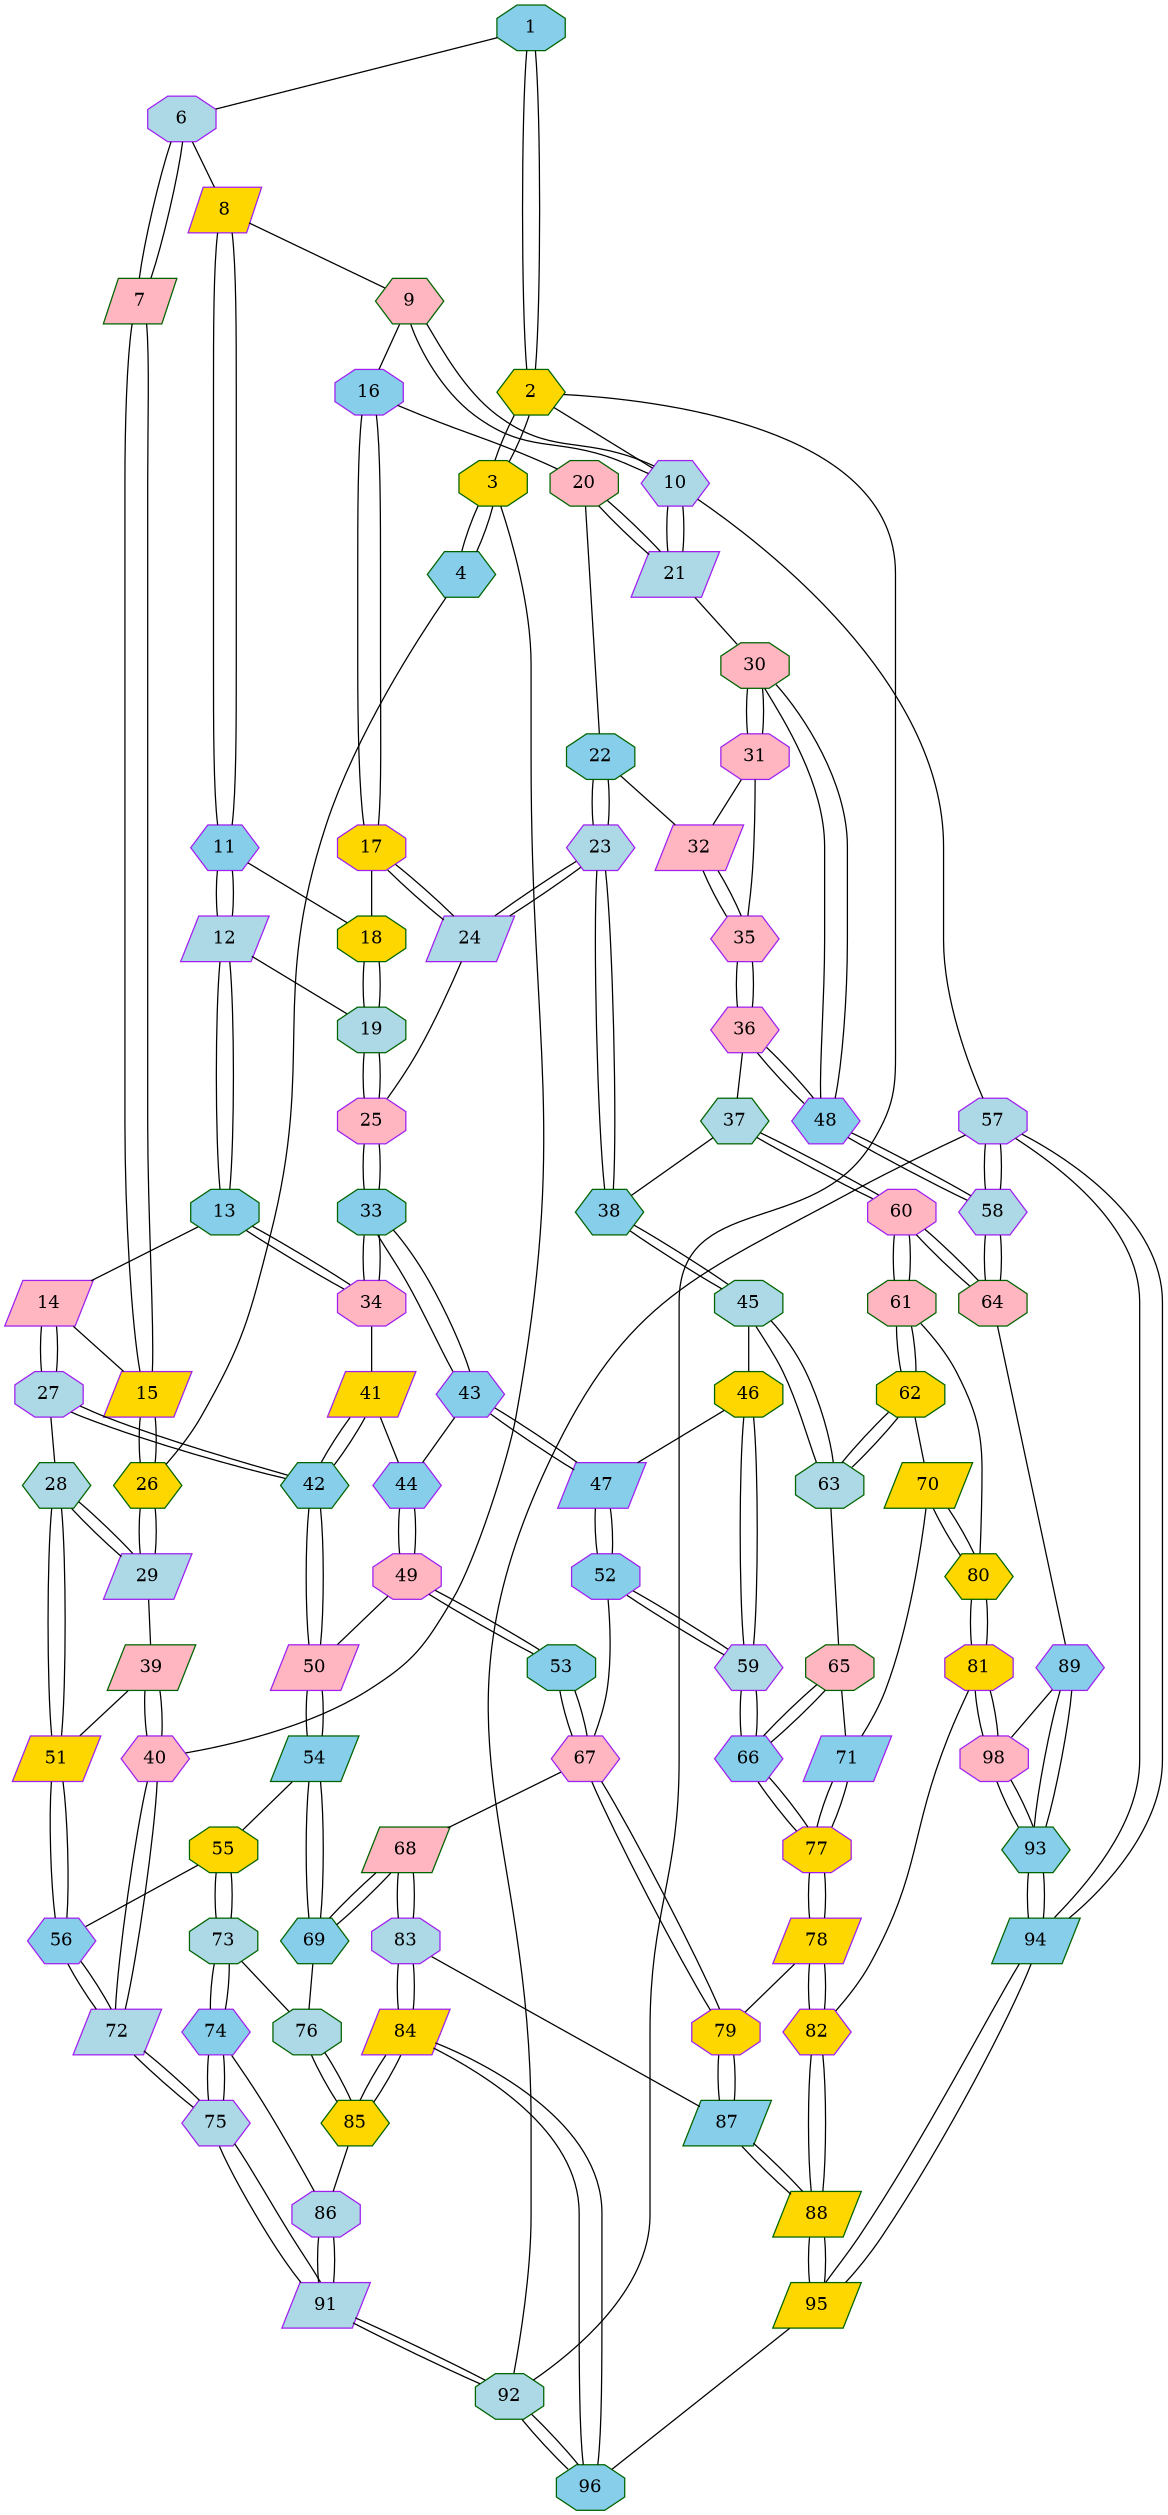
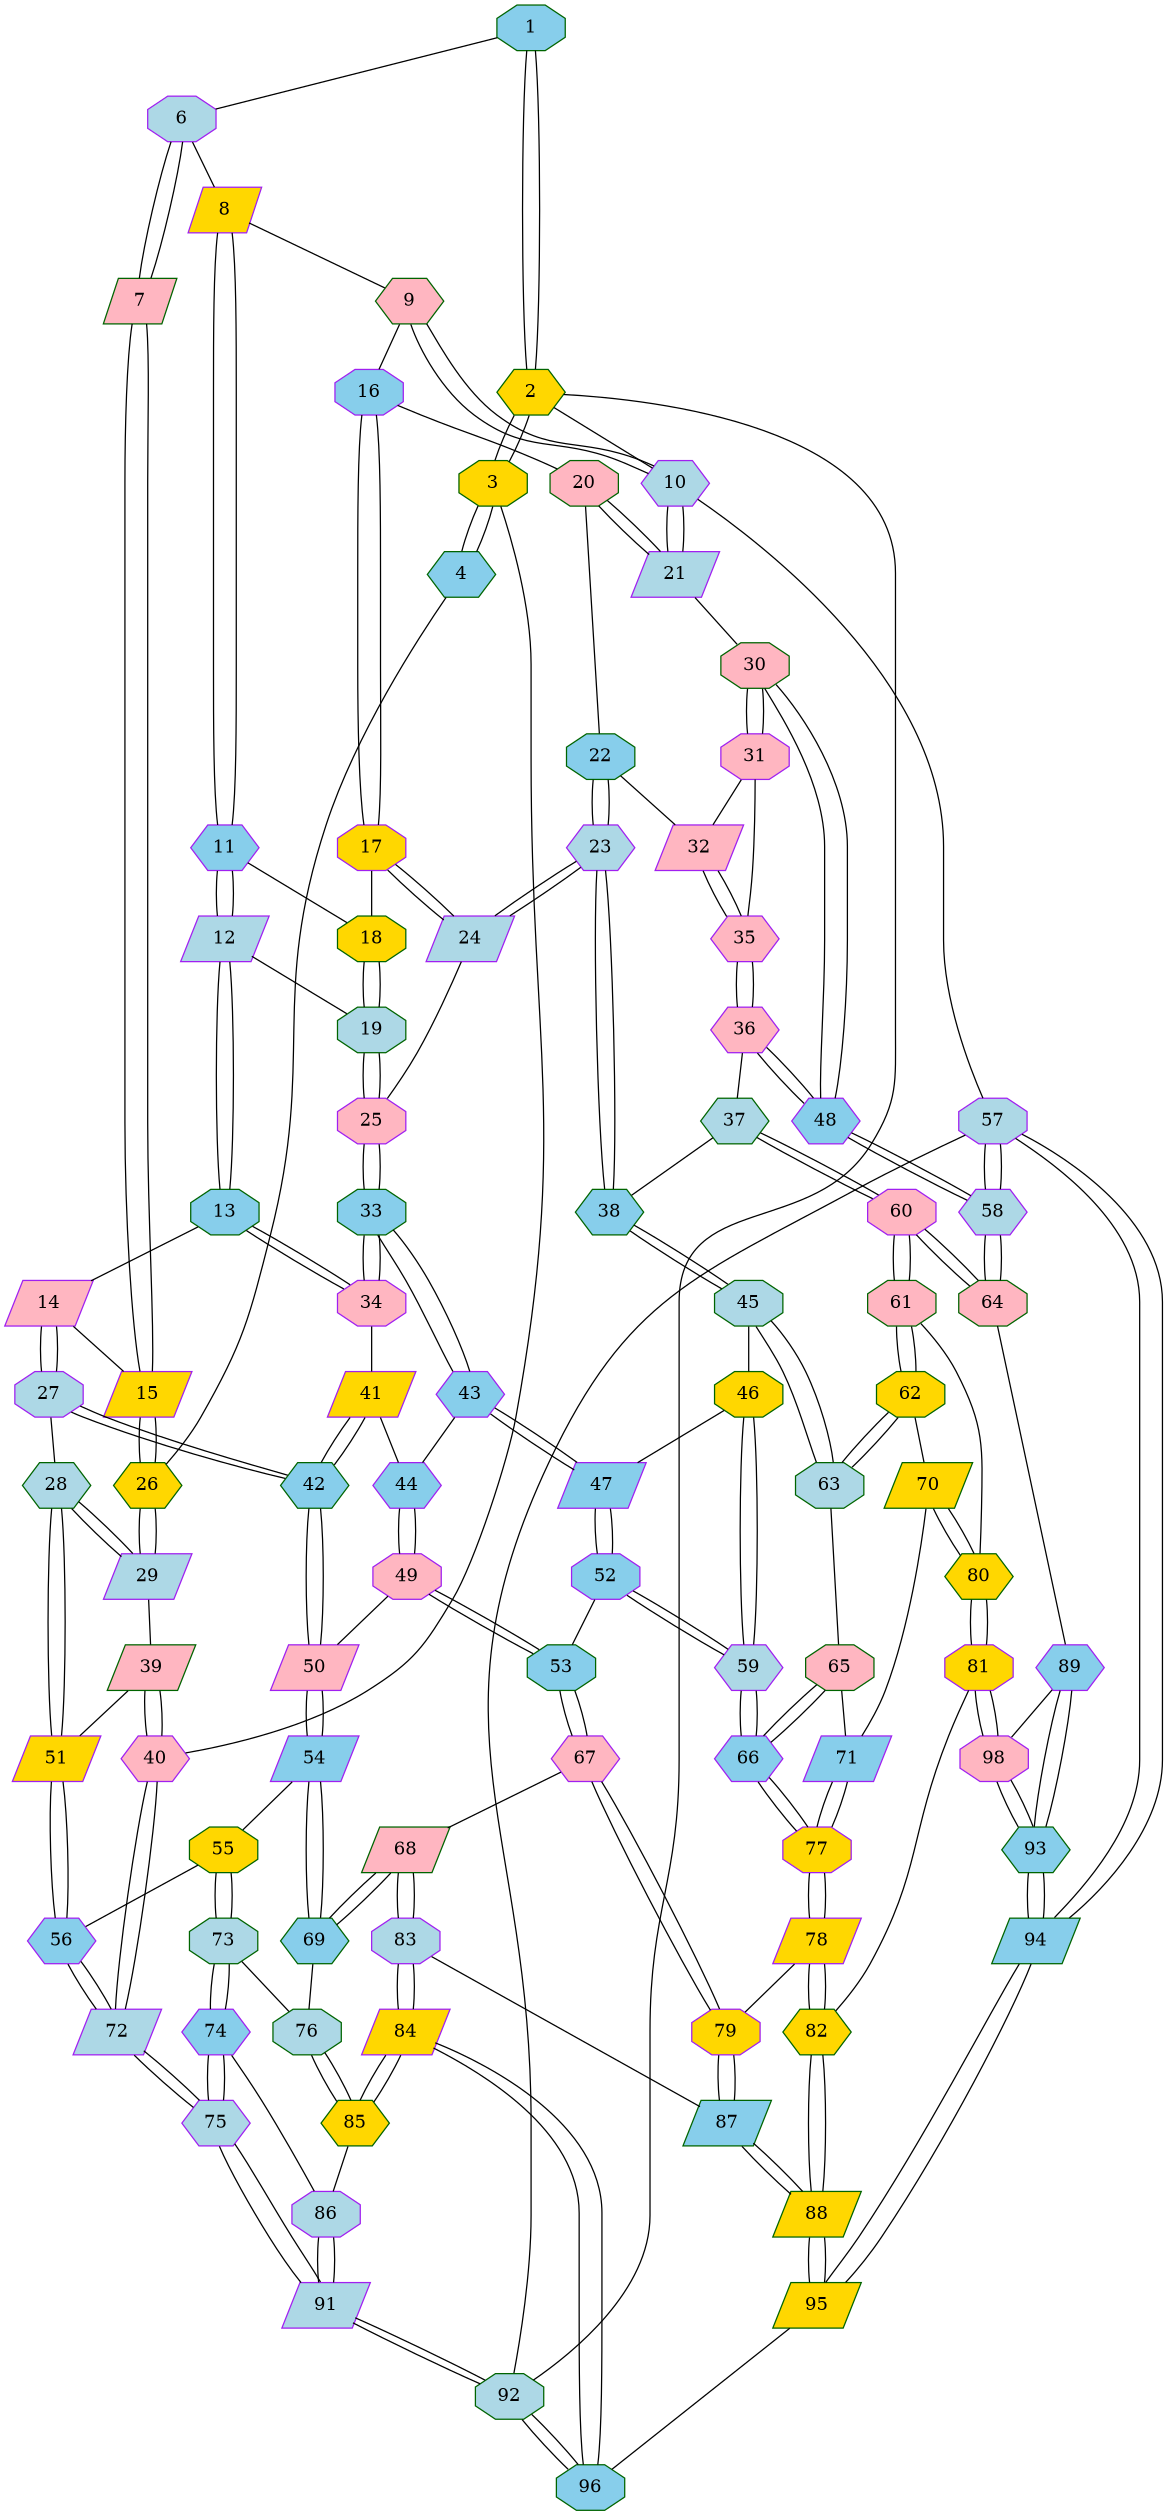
(609, 1668) -> (584, 1622)
(315, 1759) -> (315, 1759)
(817, 2032) -> (817, 2032)
